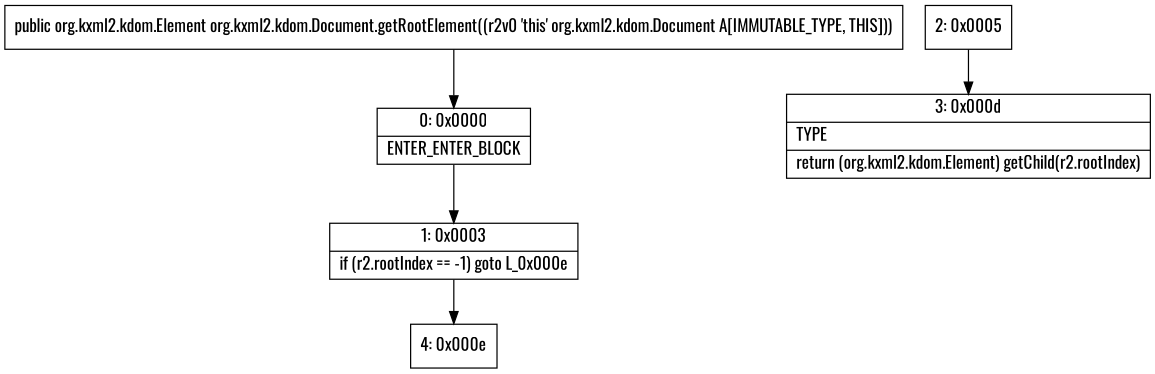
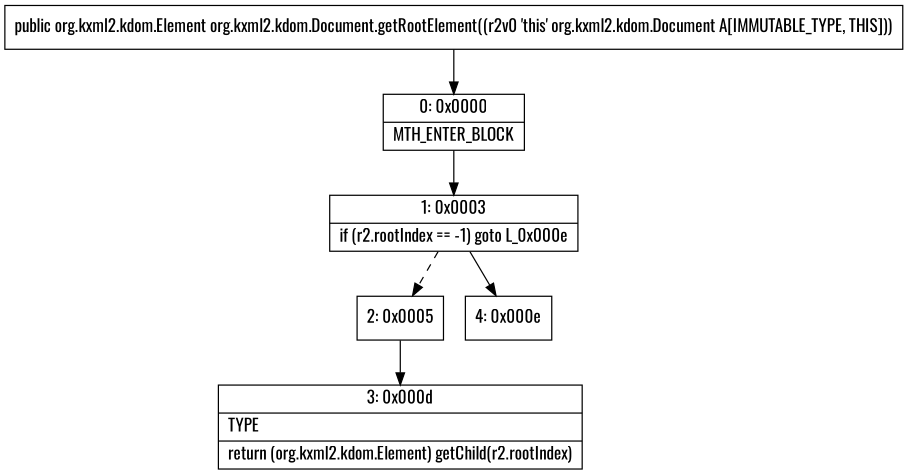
(454, 150) -> (454, 136)
none -> (428, 268)
